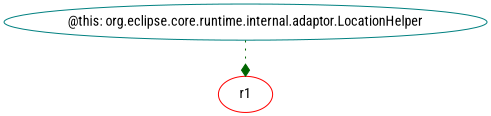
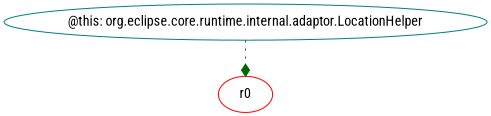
(246, 94) -> (246, 94)
